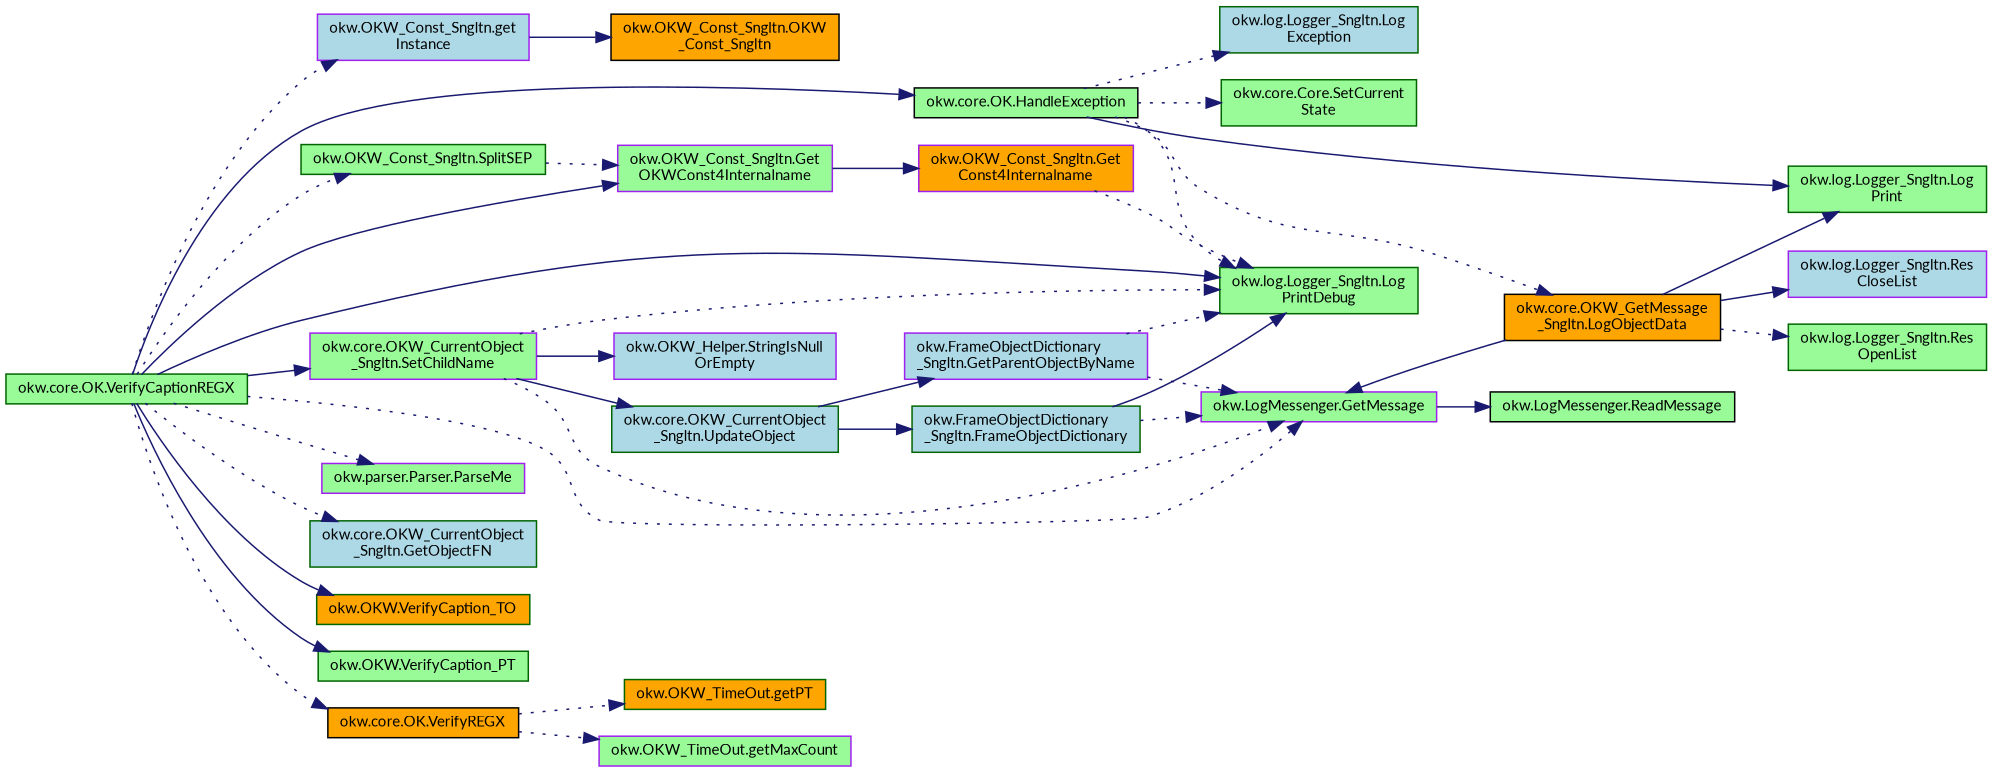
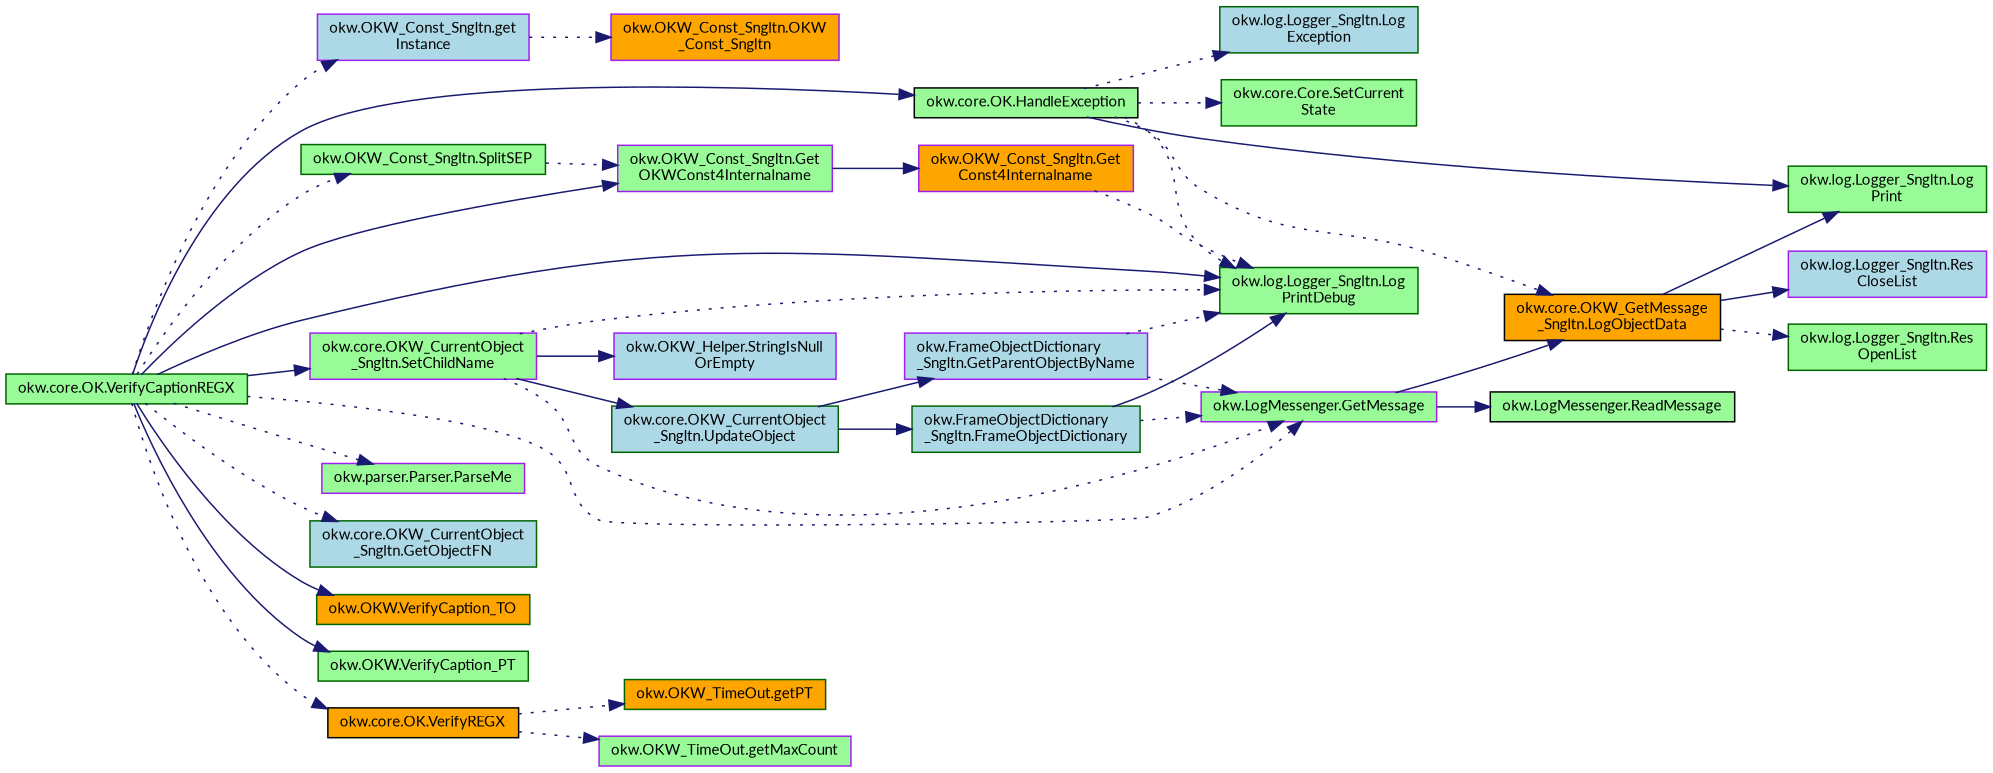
(562, 37) -> (562, 37)
(725, 37) -> (725, 37)
(1433, 362) -> (1472, 370)
